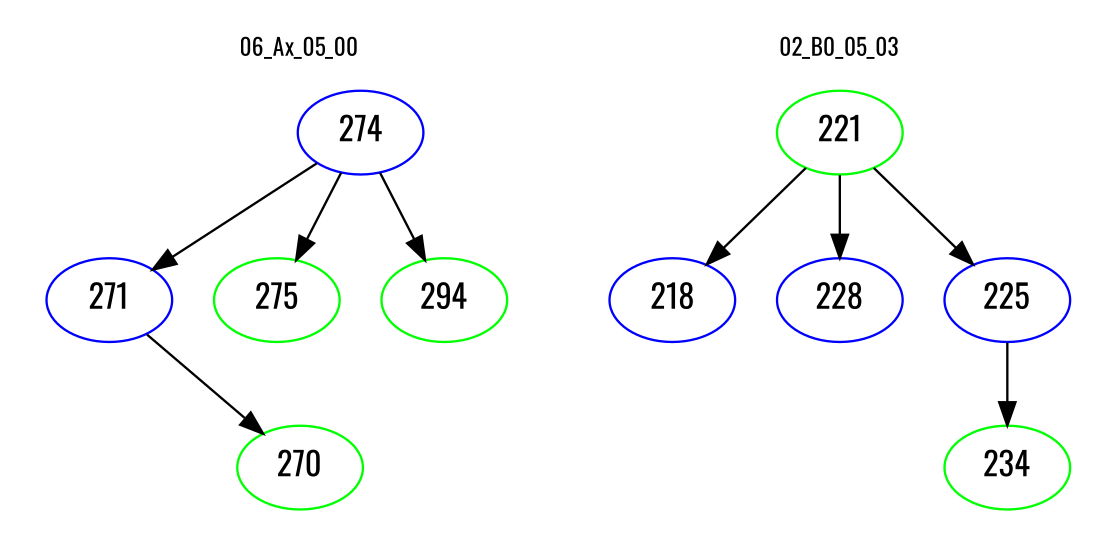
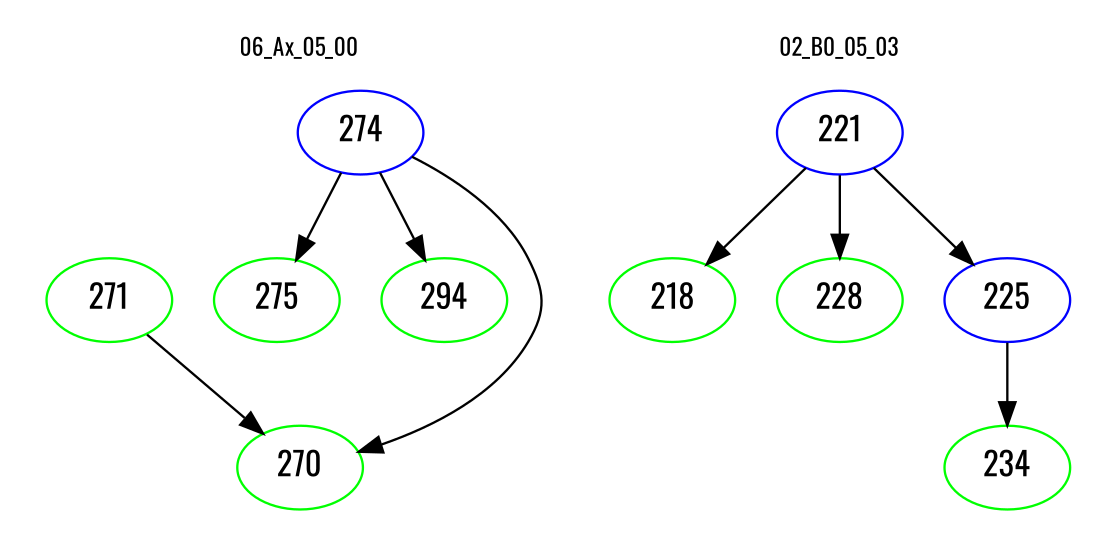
(840, 133) -> (840, 133)
(244, 210) -> (540, 313)
(109, 300) -> (109, 300)
(672, 300) -> (672, 300)
(840, 300) -> (840, 300)
